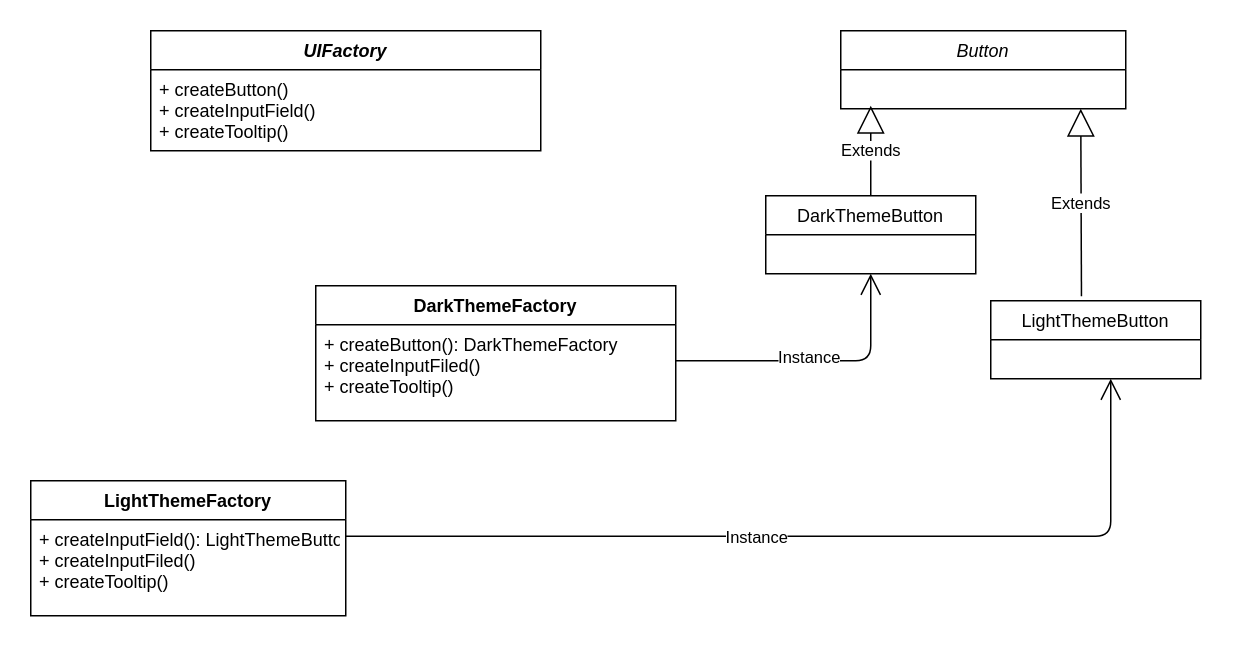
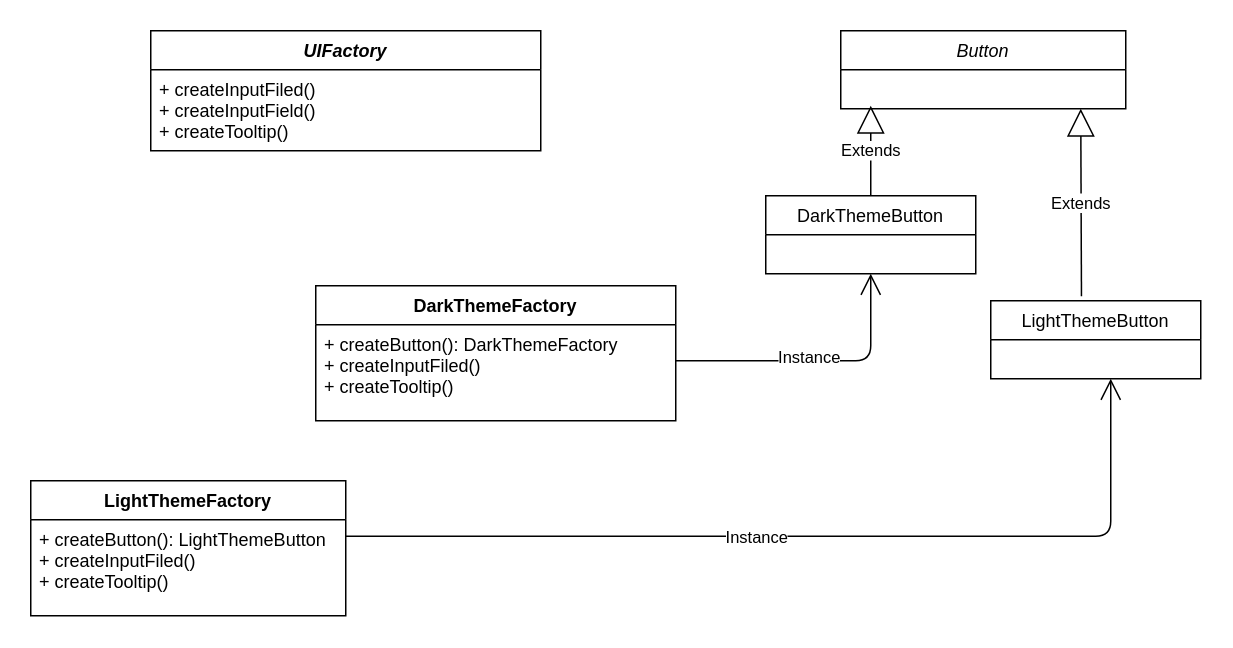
(237, 90) -> (253, 90)
(216, 540) -> (201, 540)
